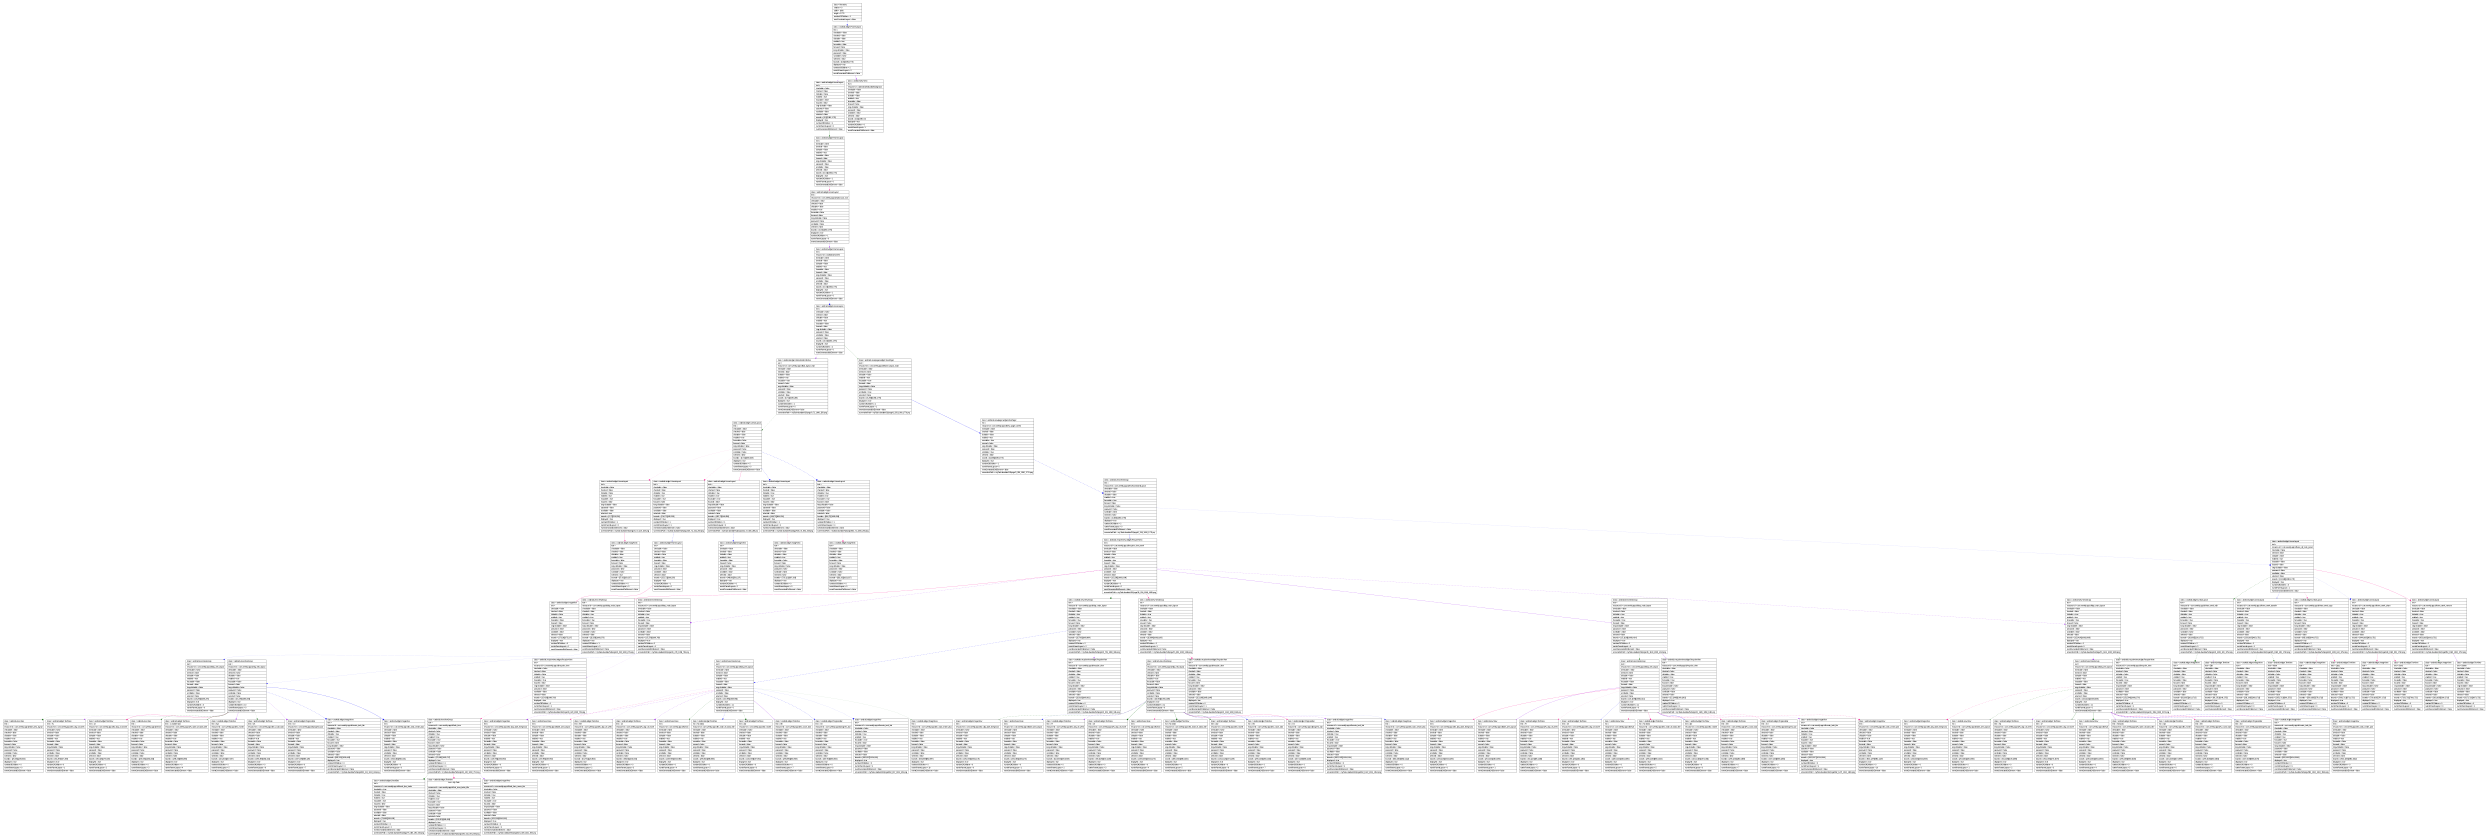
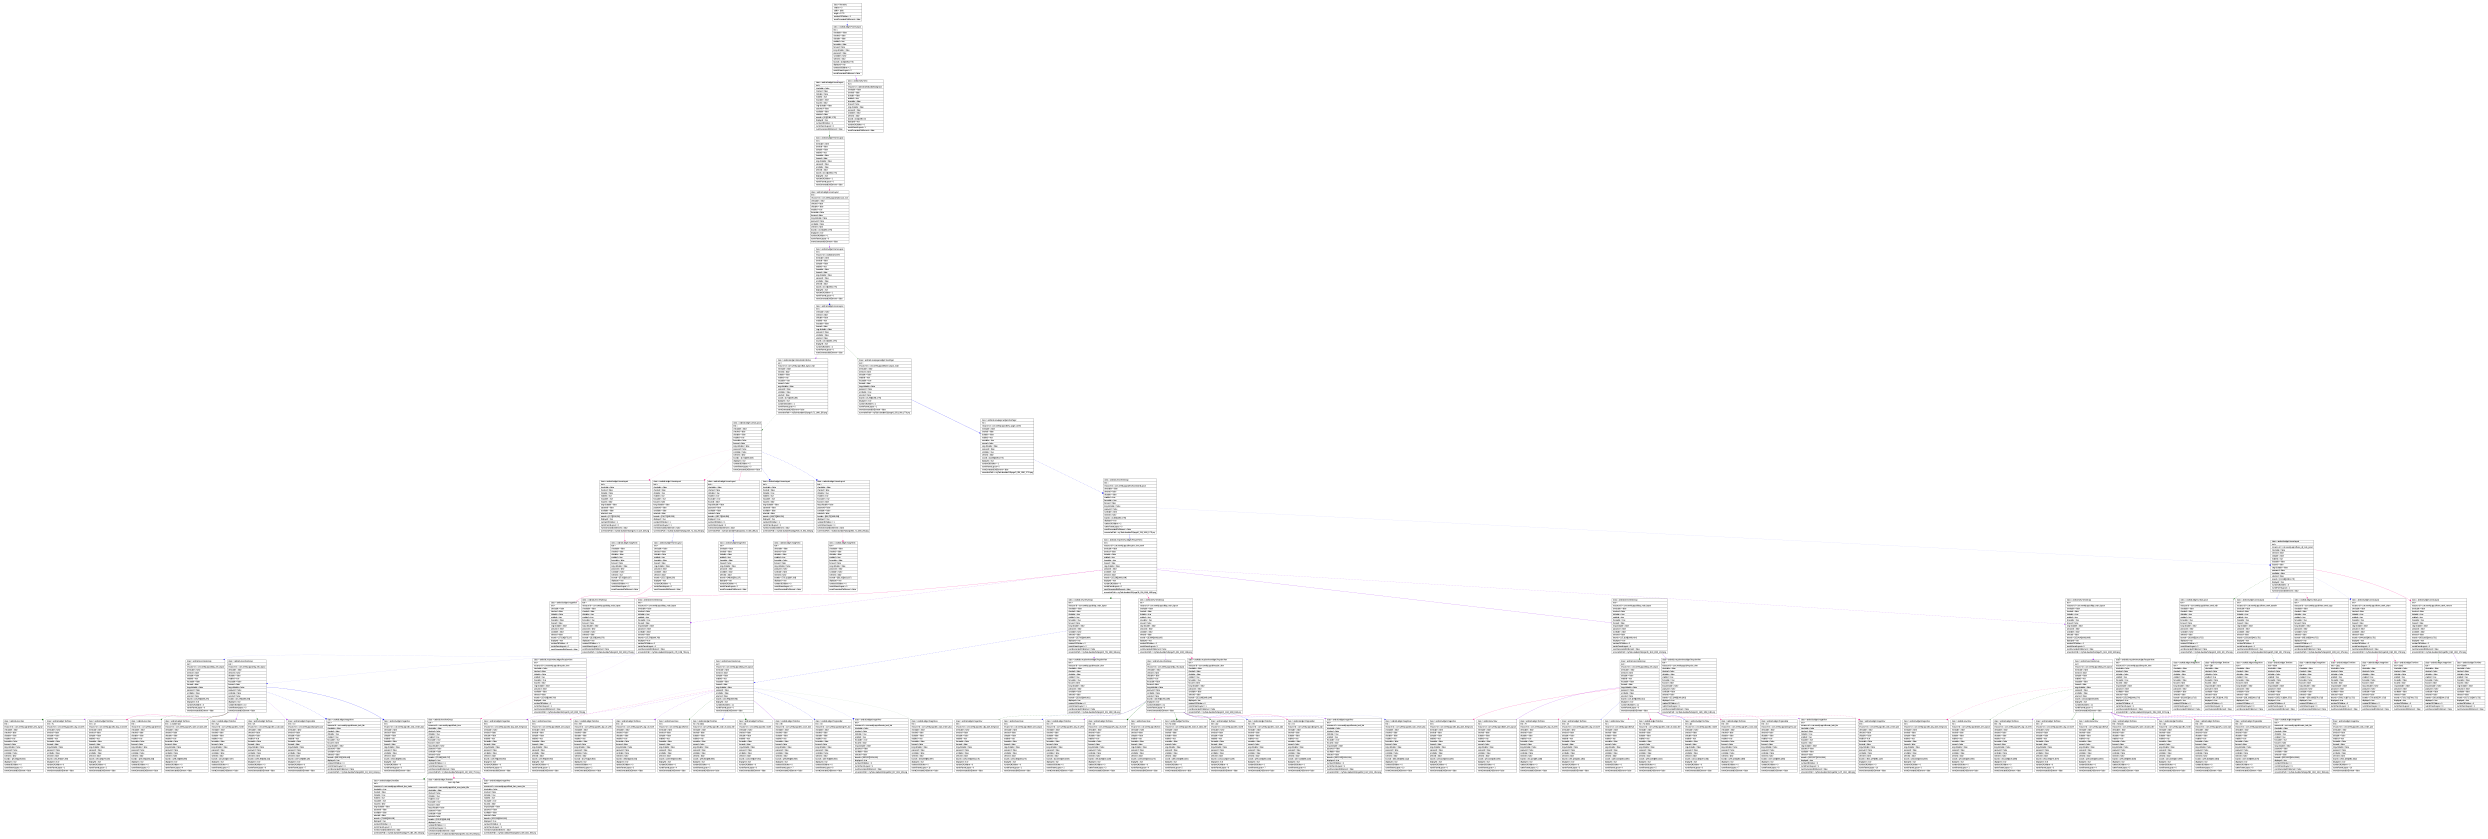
(845, 19) -> (847, 19)
